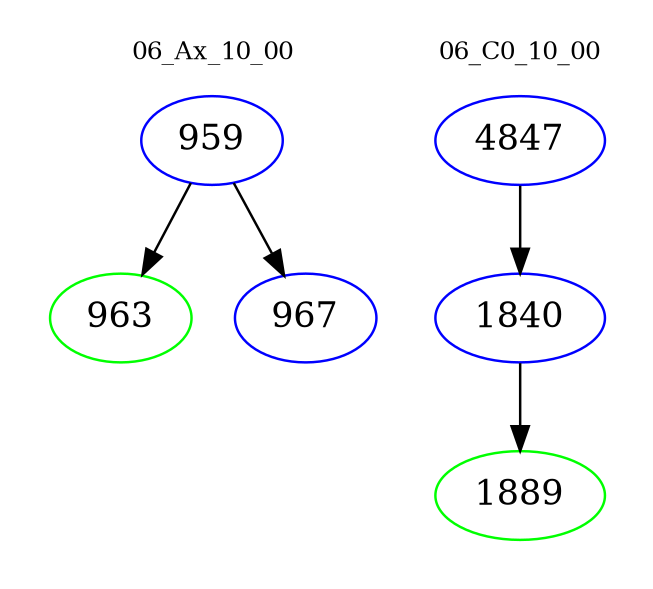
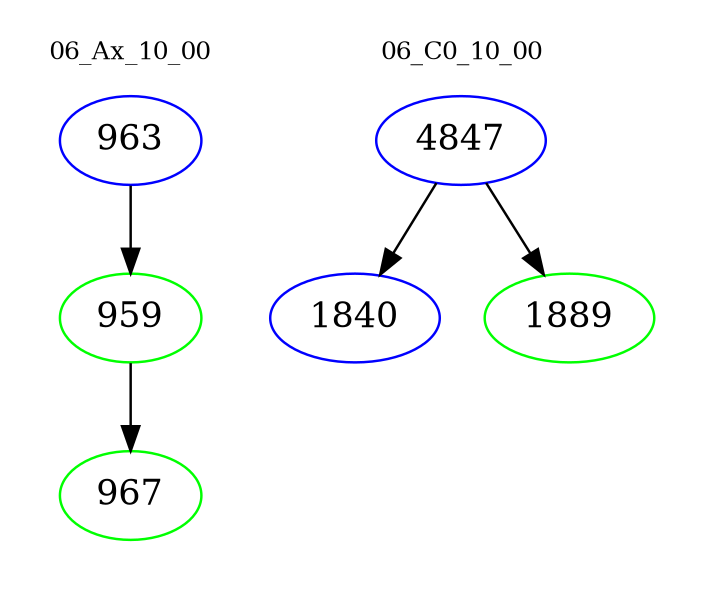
(212, 141) -> (131, 318)
(173, 218) -> (131, 217)
(121, 318) -> (131, 141)
(306, 318) -> (131, 496)
(520, 395) -> (508, 218)
